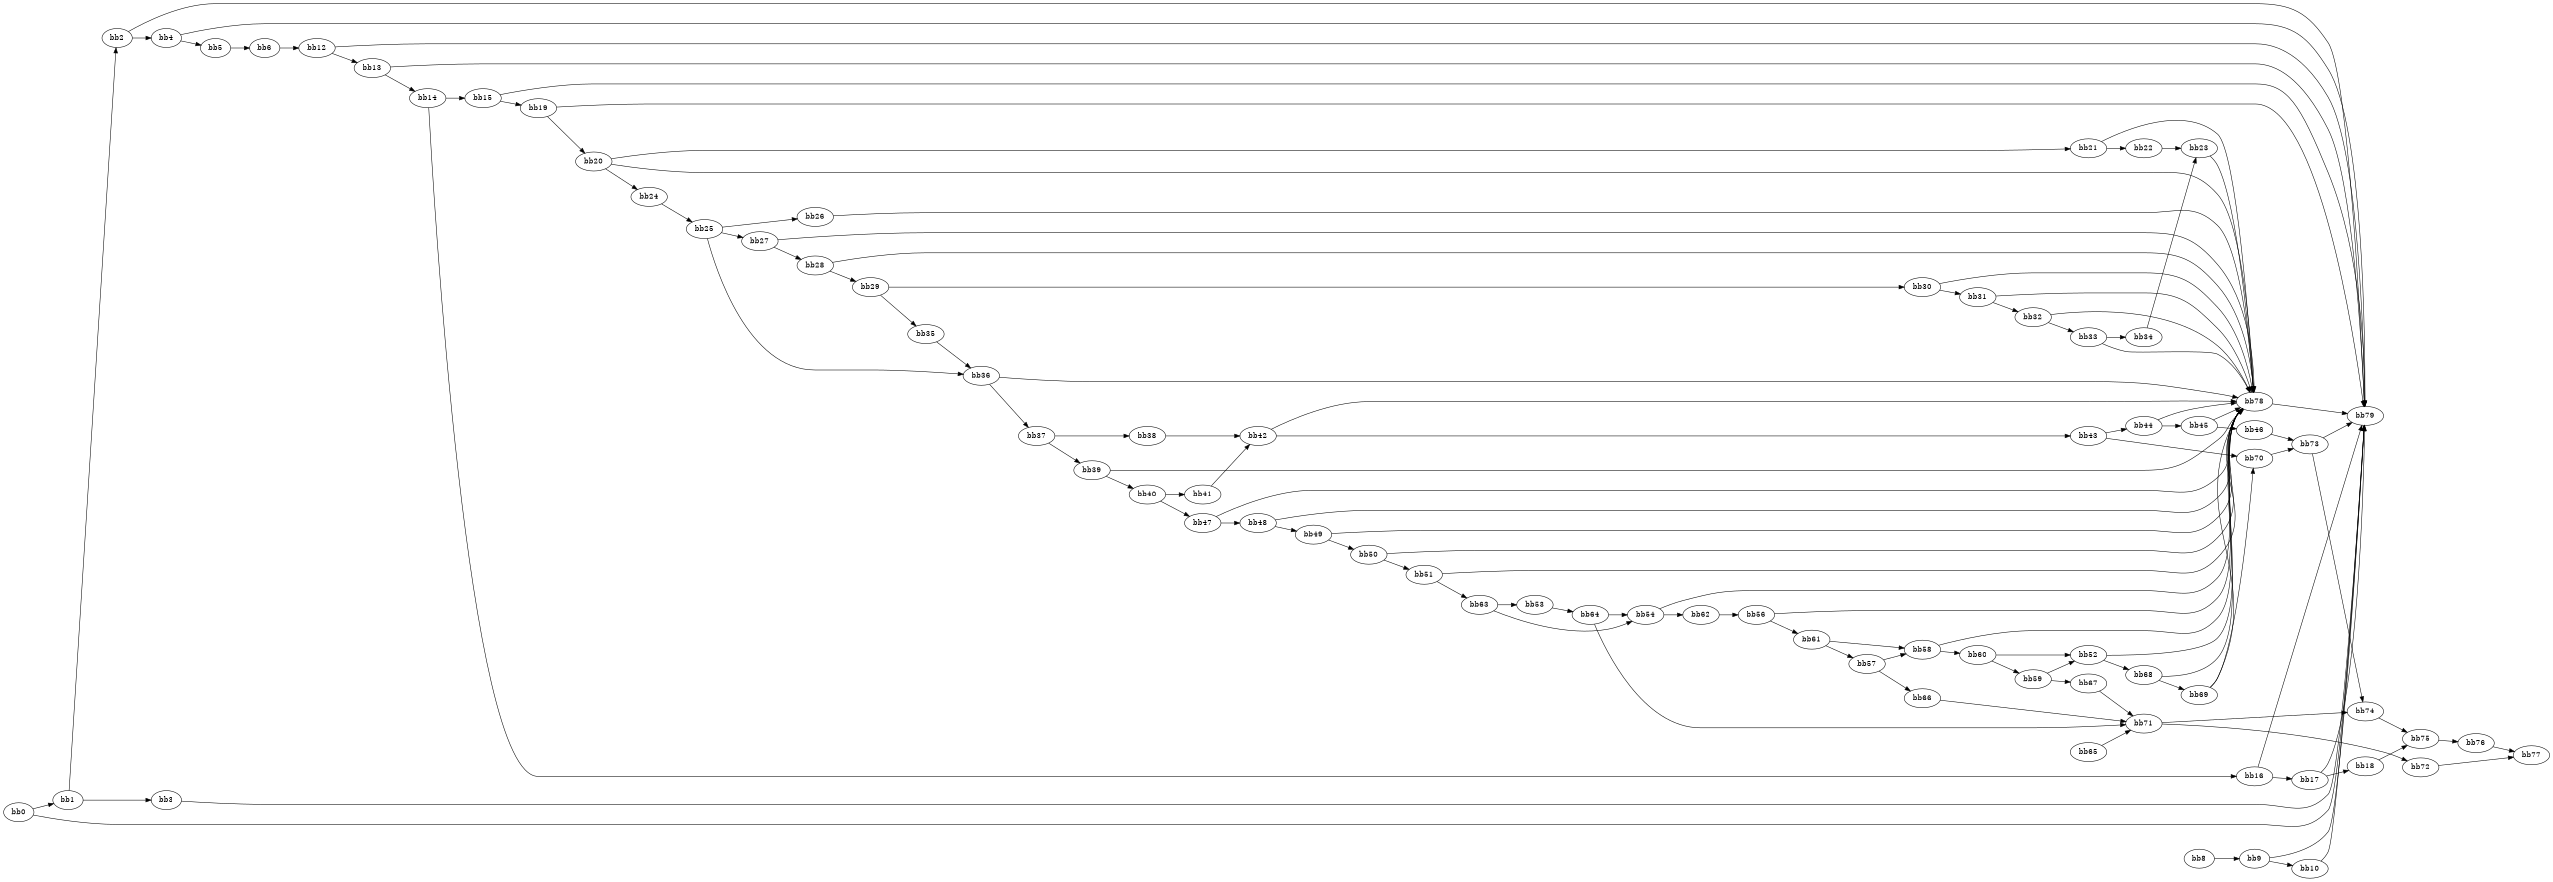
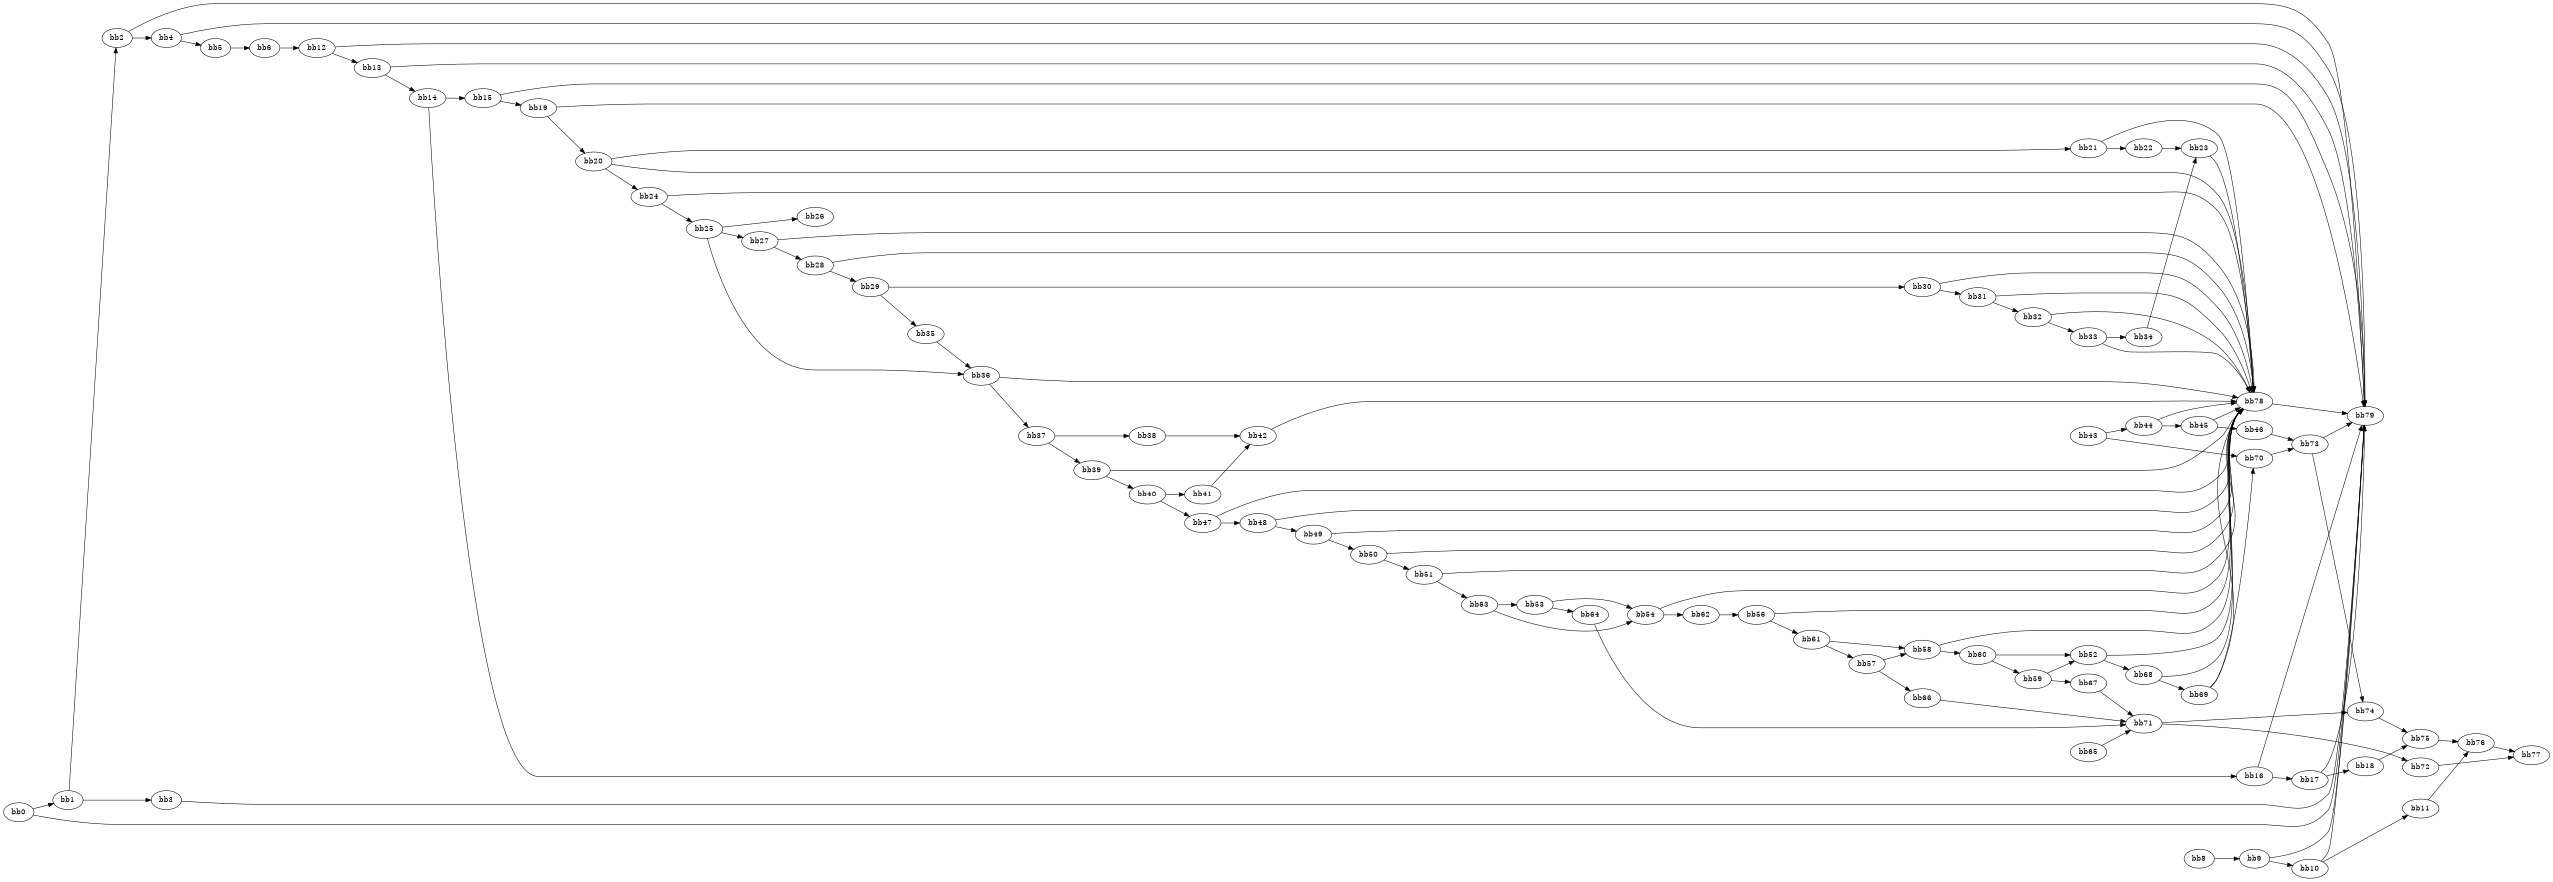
(1611, 213) -> (1536, 193)
(1671, 436) -> none
(1615, 615) -> (1590, 599)
none -> (2421, 809)
